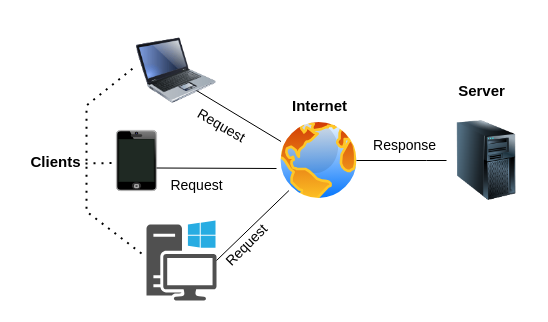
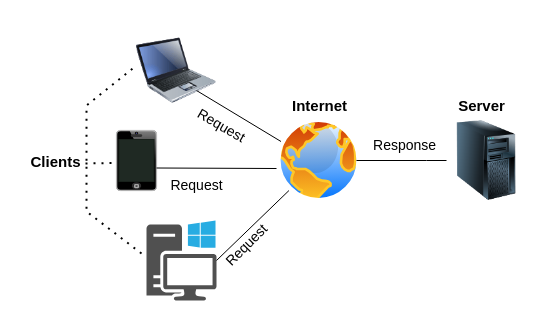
(482, 91) -> (482, 106)
